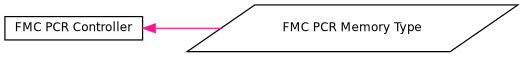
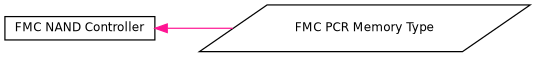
(74, 28) -> (80, 28)
